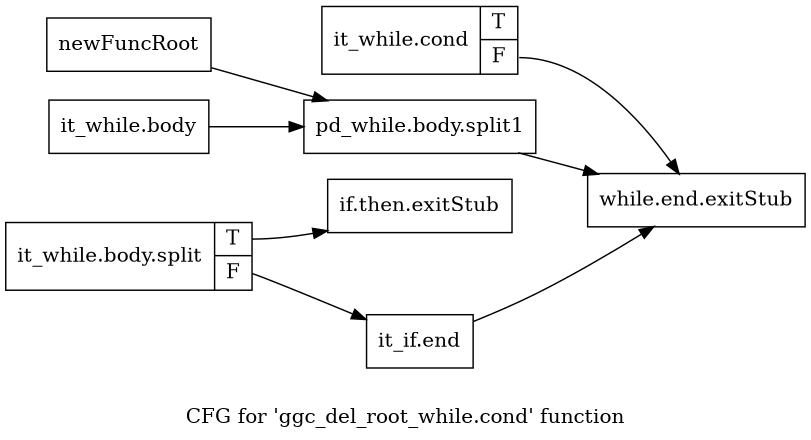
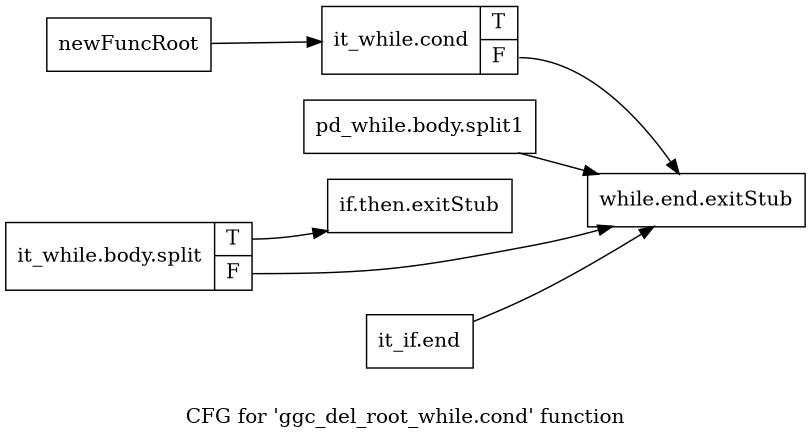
(262, 82) -> (259, 43)
(129, 127) -> none
(302, 293) -> (427, 264)
